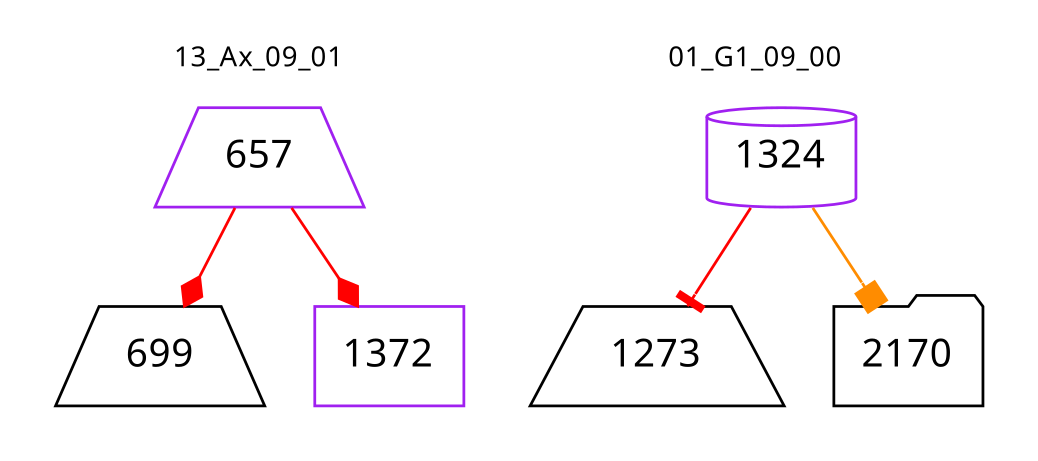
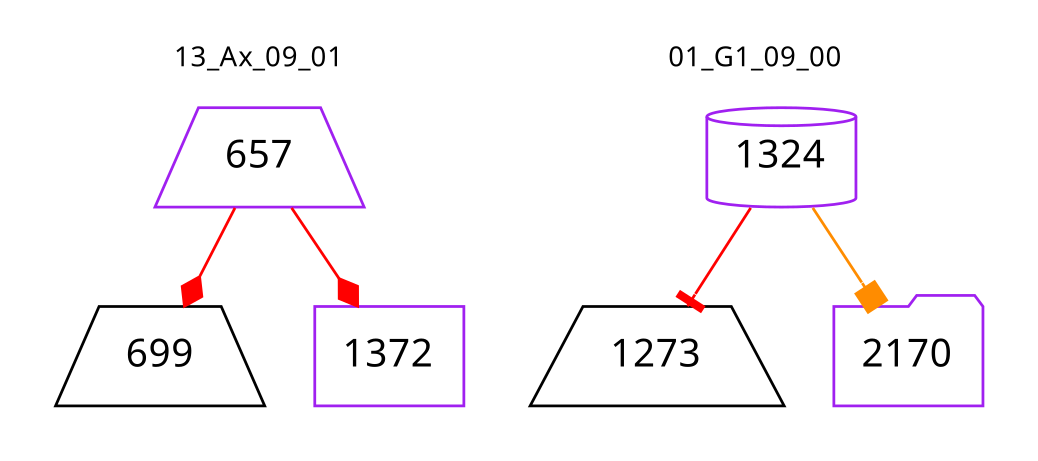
(908, 356) -> (908, 356)
